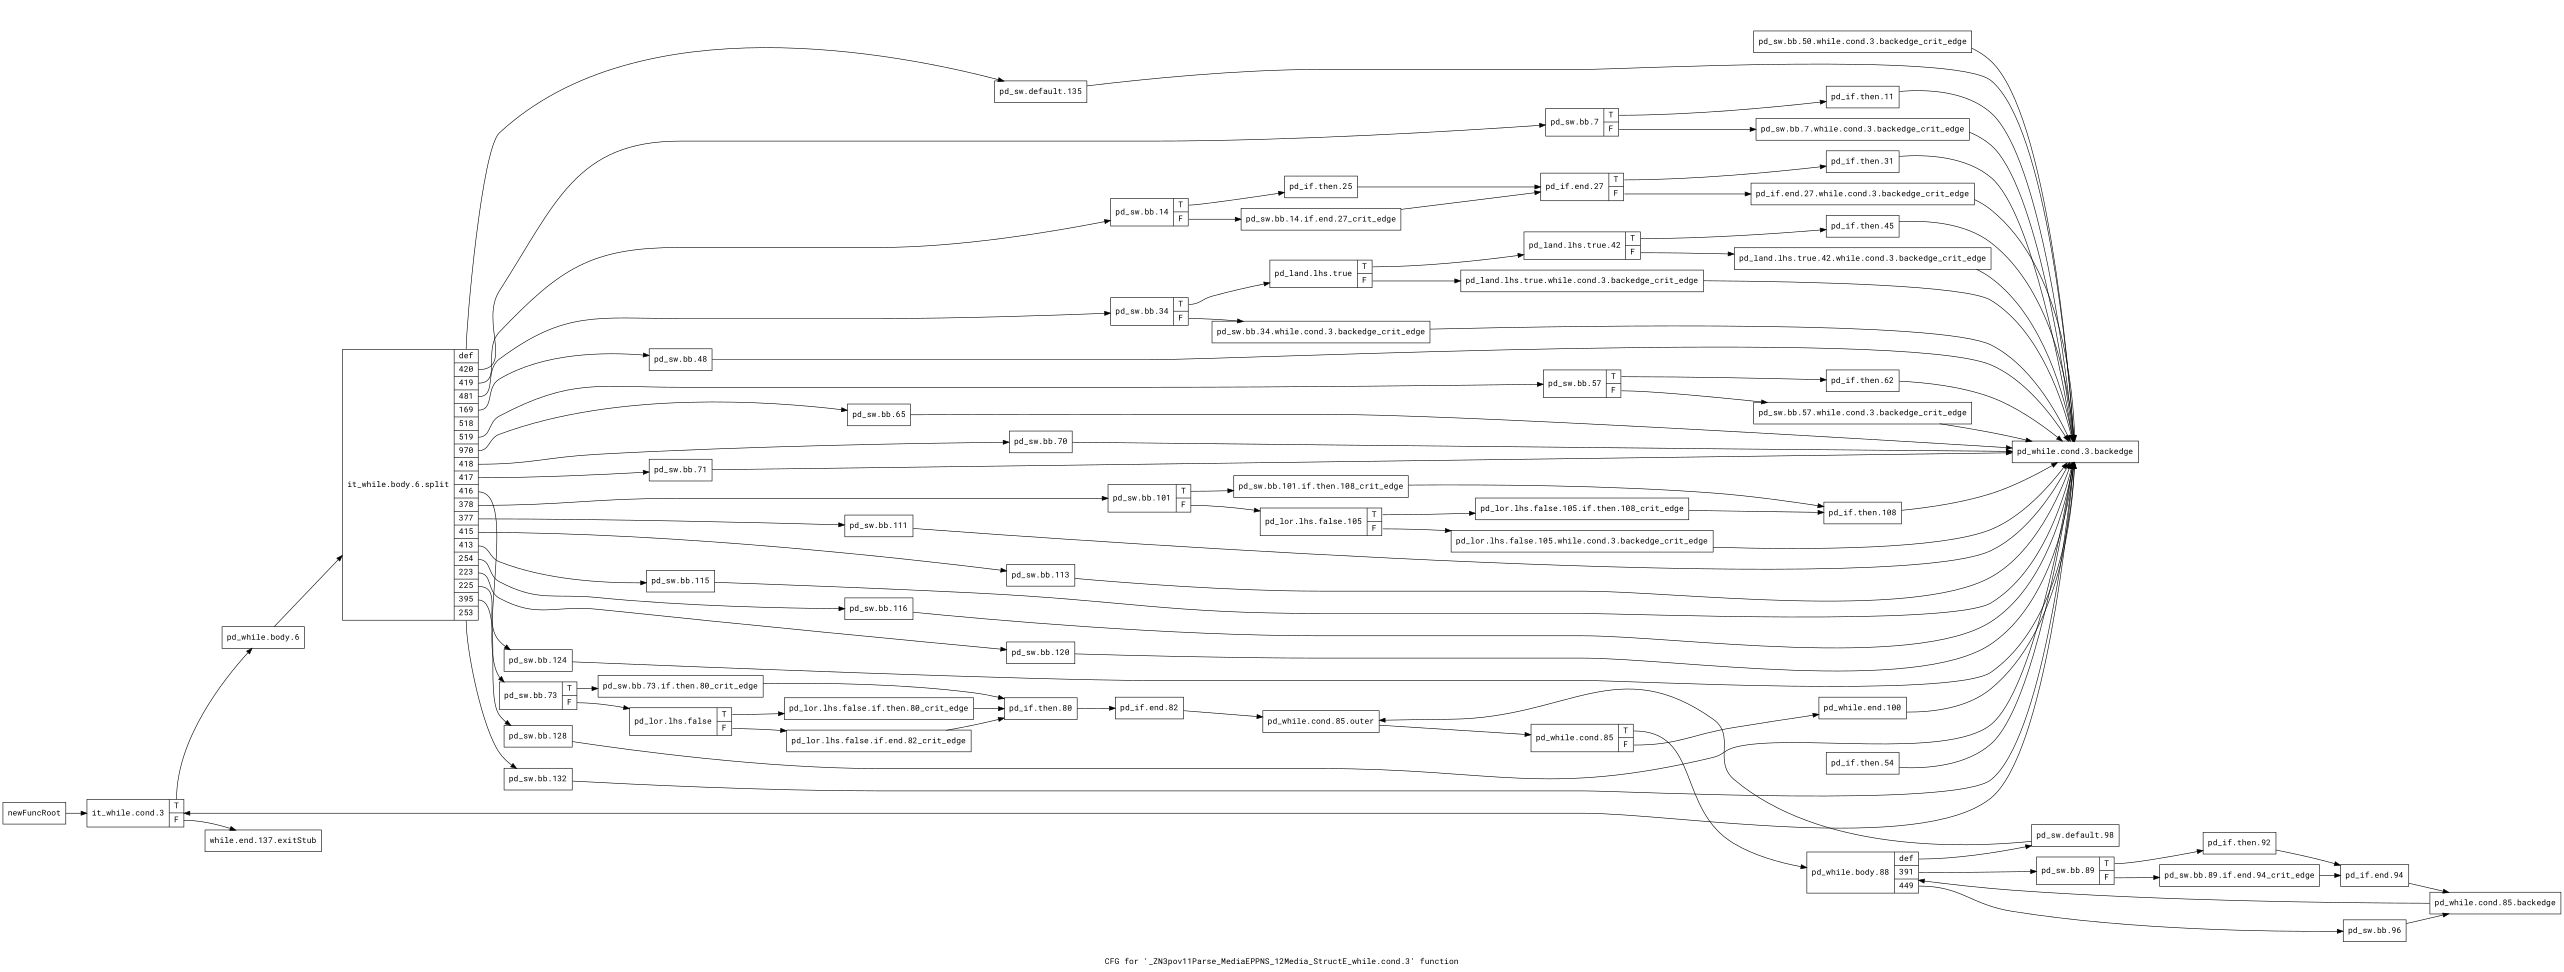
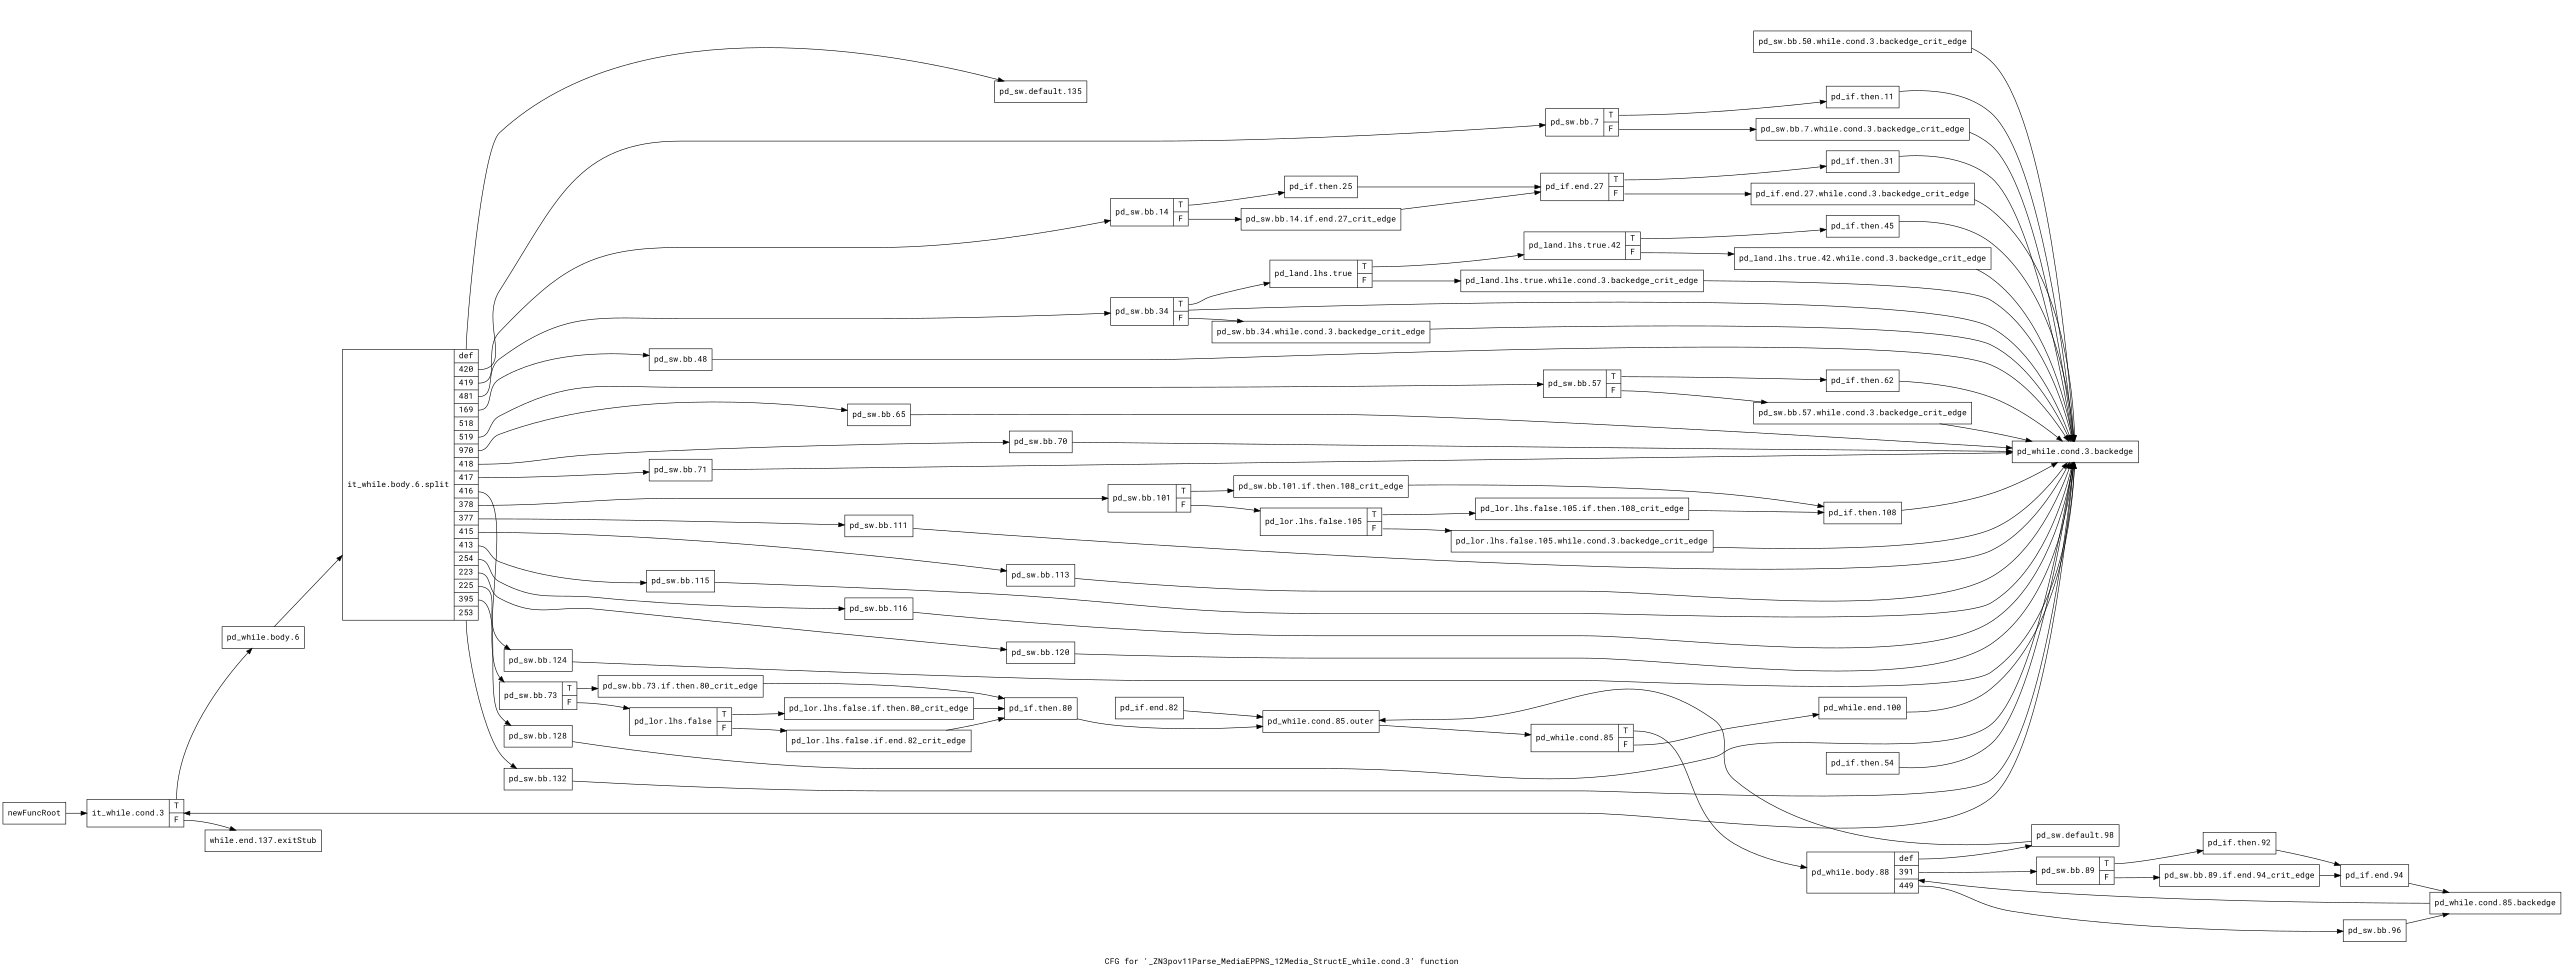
(1724, 65) -> (1659, 302)
(1093, 708) -> (1167, 728)
